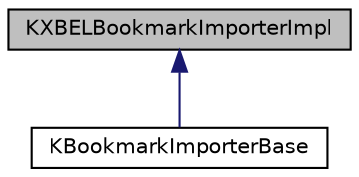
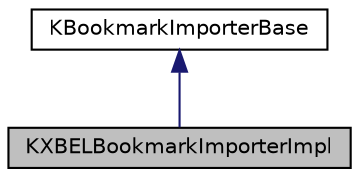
(180, 100) -> (180, 100)
